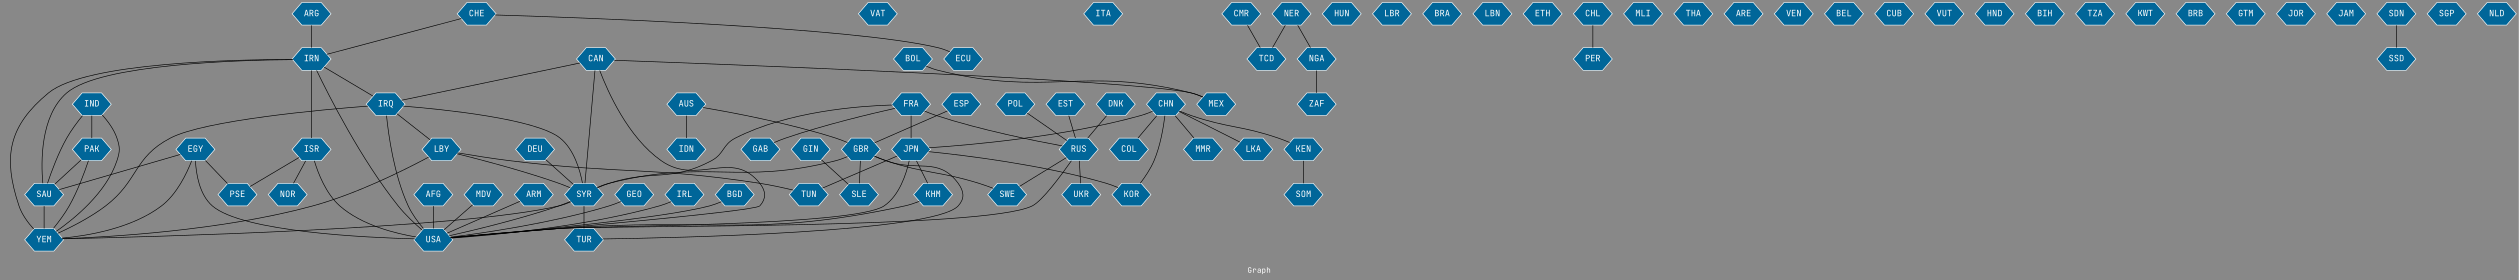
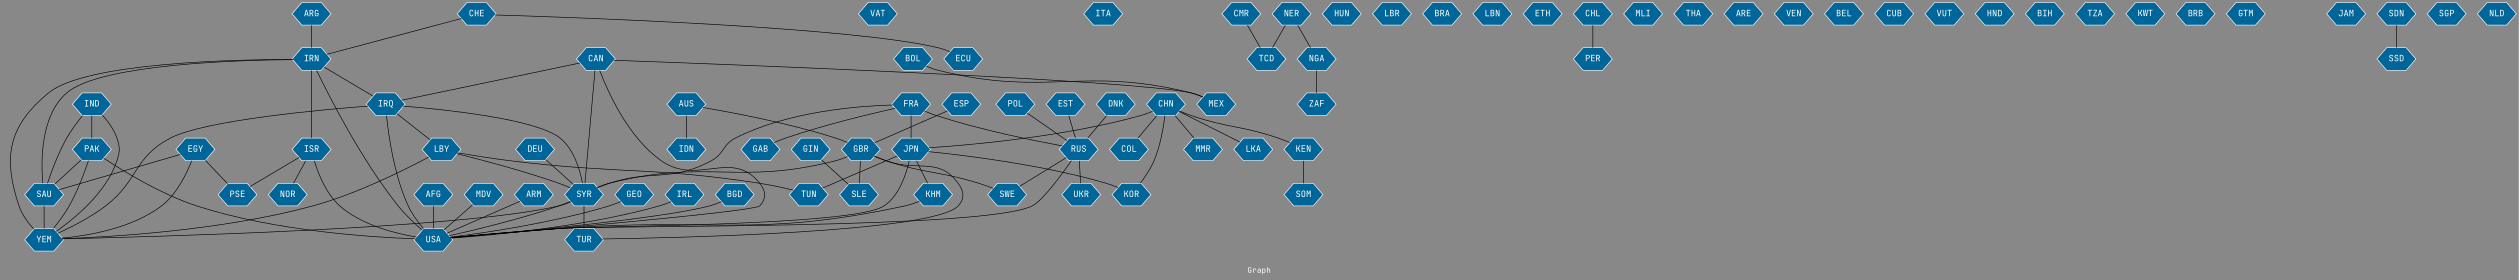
(2296, 14) -> none
(274, 227) -> (261, 222)
